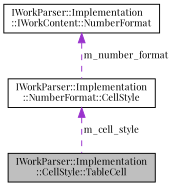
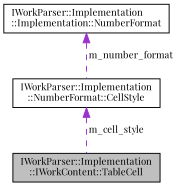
(82, 19) -> (86, 19)
(82, 168) -> (86, 168)
